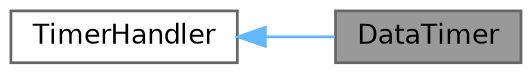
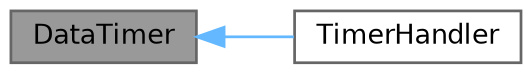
(300, 37) -> (259, 37)
